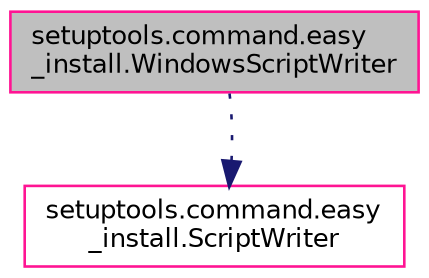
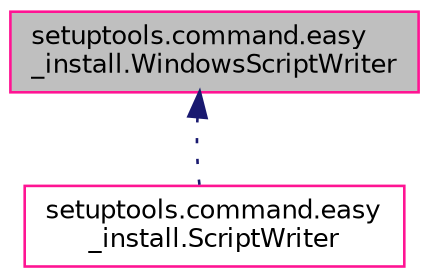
(232, 126) -> (197, 152)
